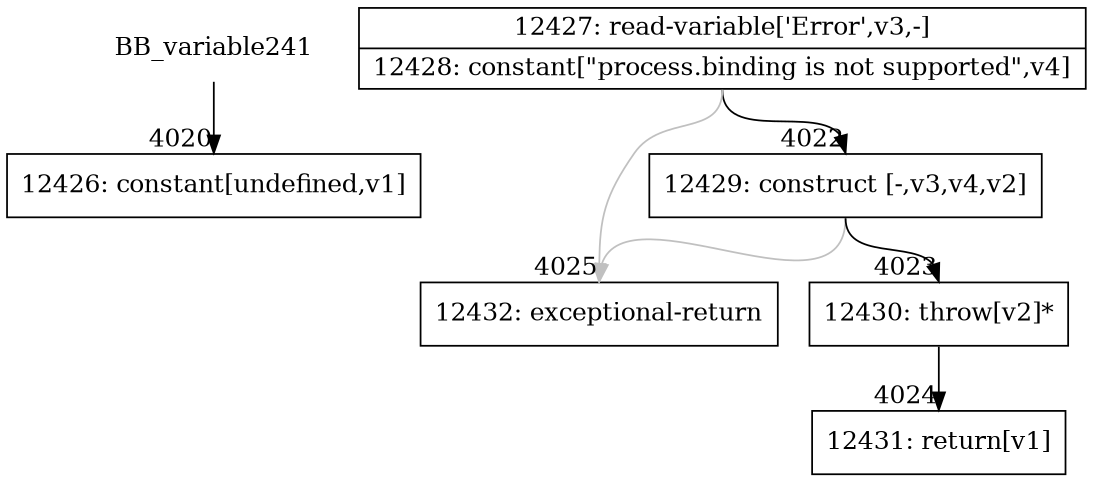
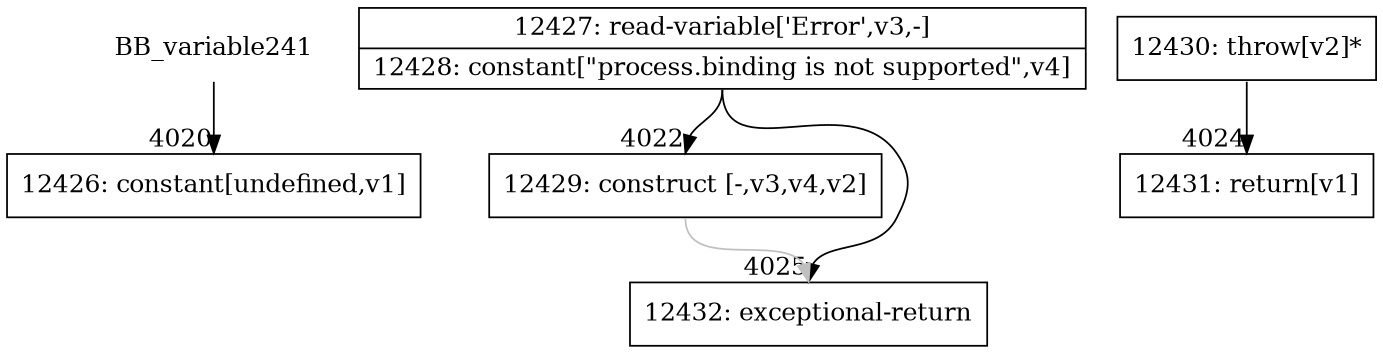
(634, 154) -> (883, 141)
(883, 249) -> none
